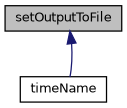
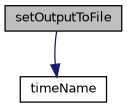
(72, 60) -> (55, 48)
